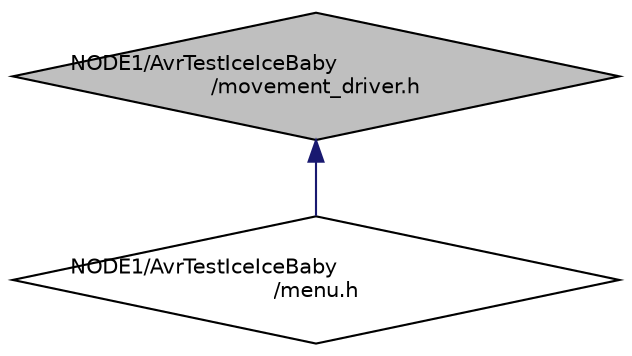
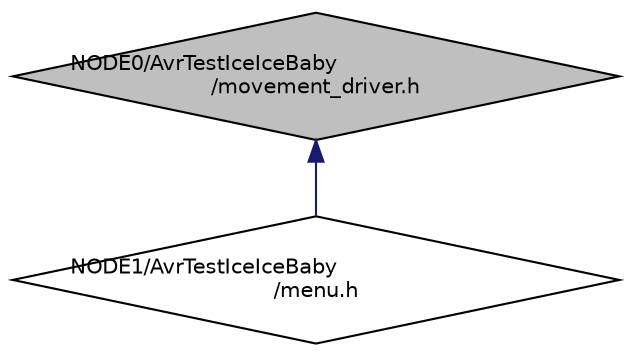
(316, 76) -> (316, 76)
